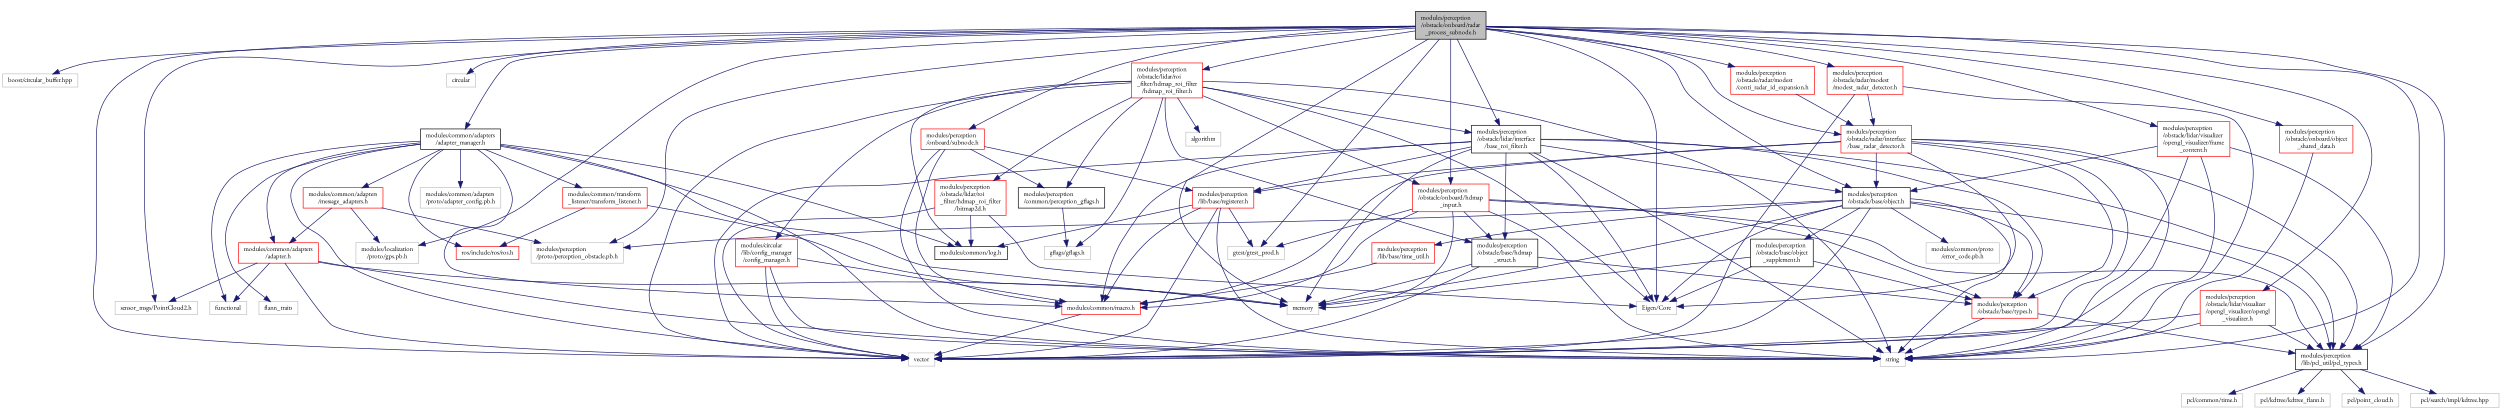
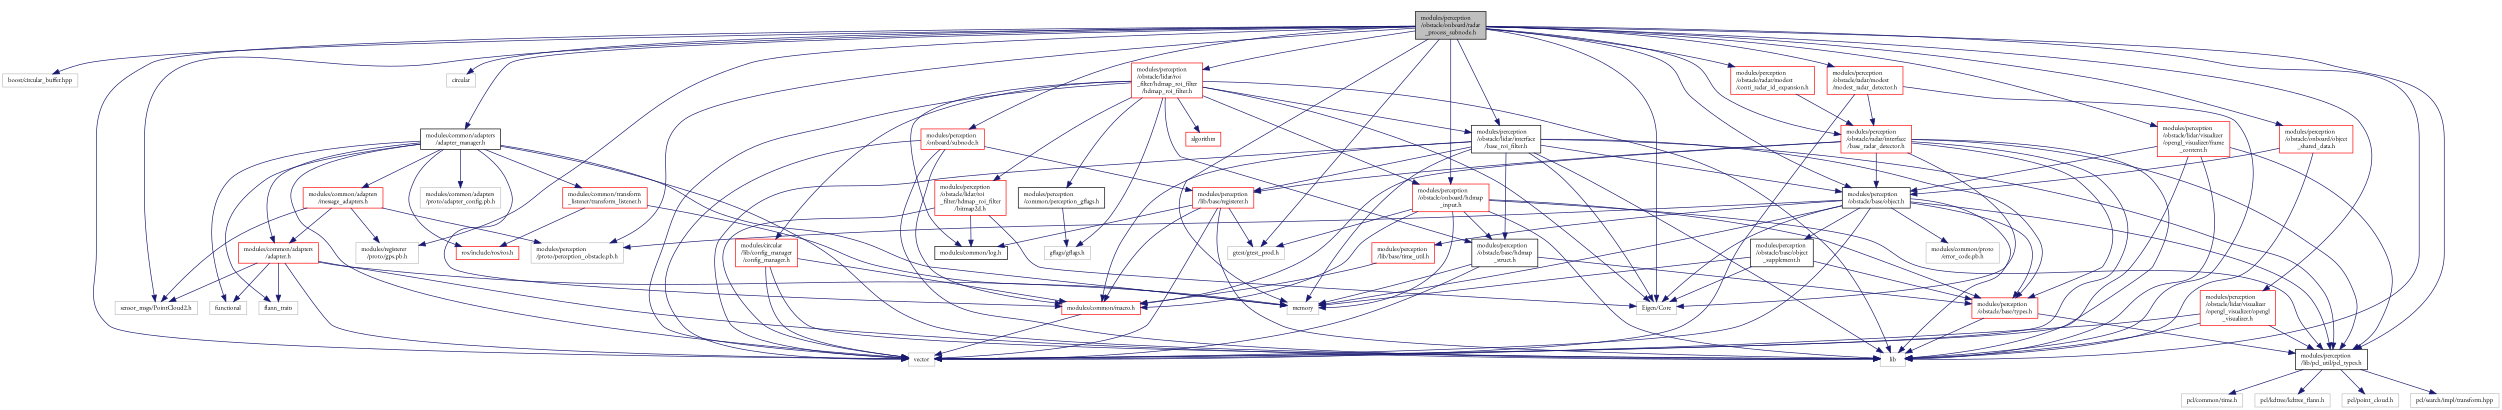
(1203, 139) -> (1203, 139)
(1004, 167) -> (670, 262)
none -> (2108, 174)
(727, 181) -> none
none -> (233, 239)
(387, 253) -> (387, 253)
none -> (278, 279)
(1893, 360) -> (1893, 360)
(2455, 400) -> (2455, 400)
